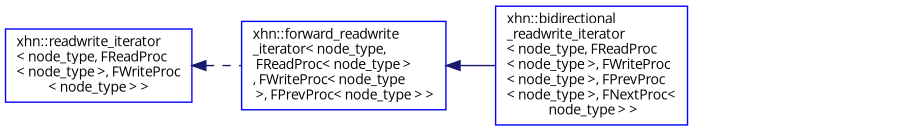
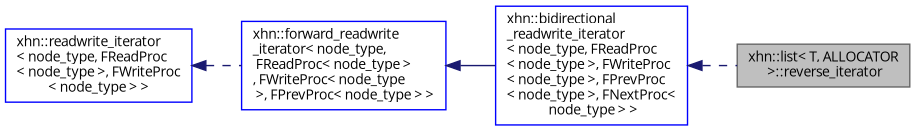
none -> (824, 66)
